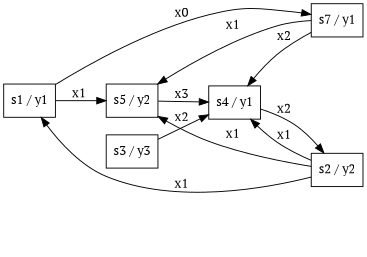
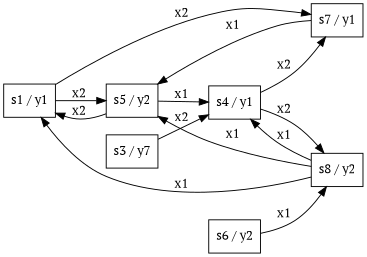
(183, 13) -> (183, 13)
(280, 52) -> (294, 73)
(81, 94) -> (81, 94)
(183, 95) -> (183, 95)
none -> (85, 119)
(132, 151) -> (132, 151)
(337, 170) -> (337, 170)
none -> (235, 236)
